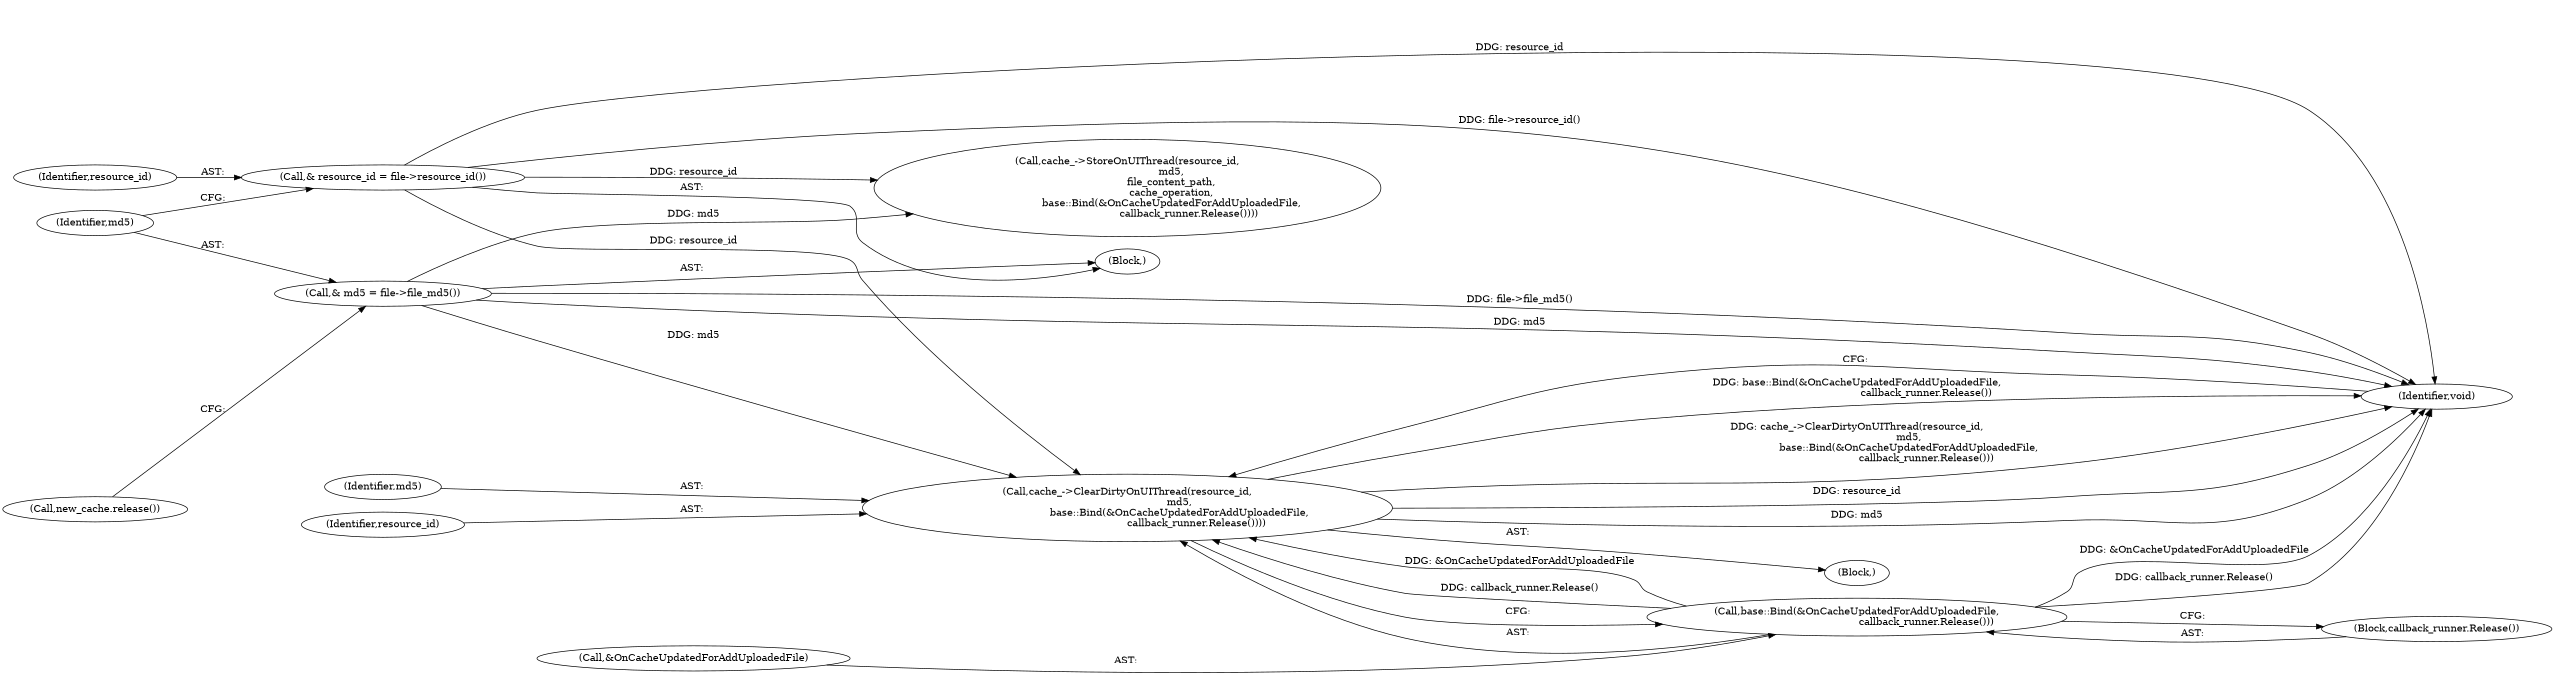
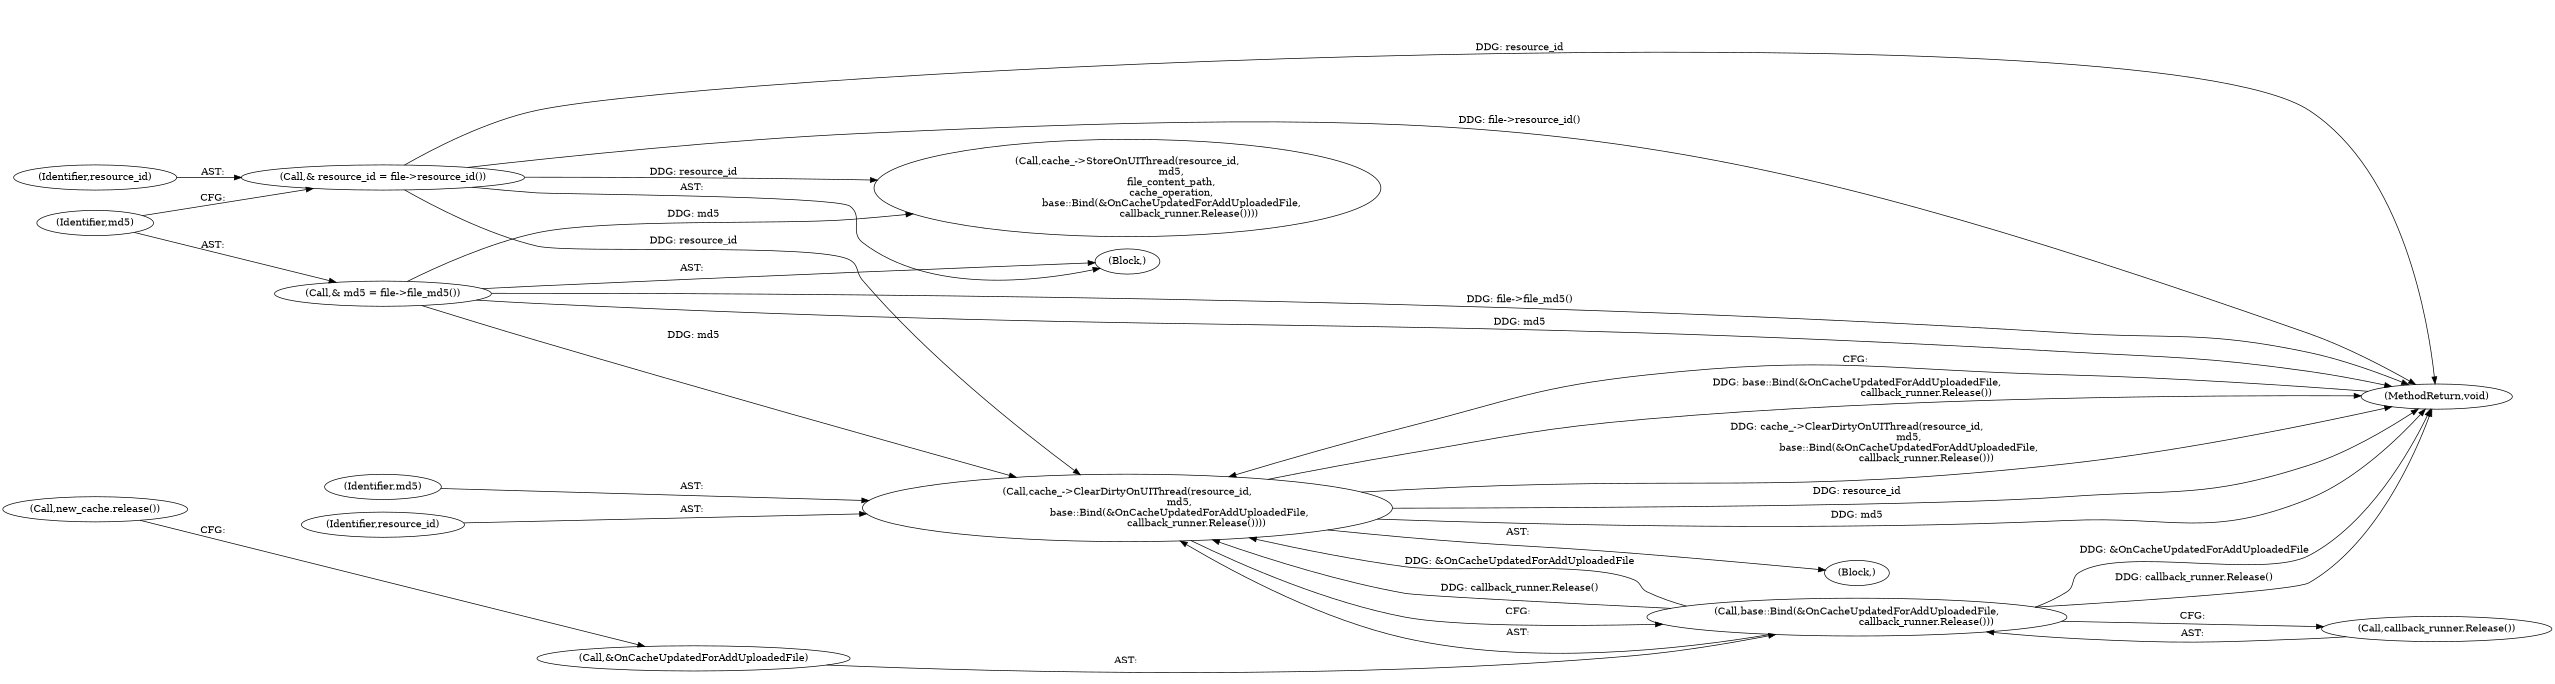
(2437, 397) -> (2437, 397)
(236, 404) -> (389, 583)
(2437, 629) -> (2437, 629)
